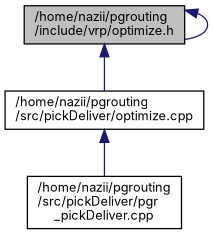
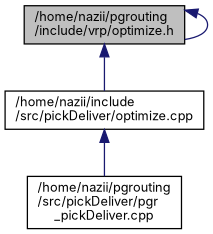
(104, 110) -> (104, 110)
